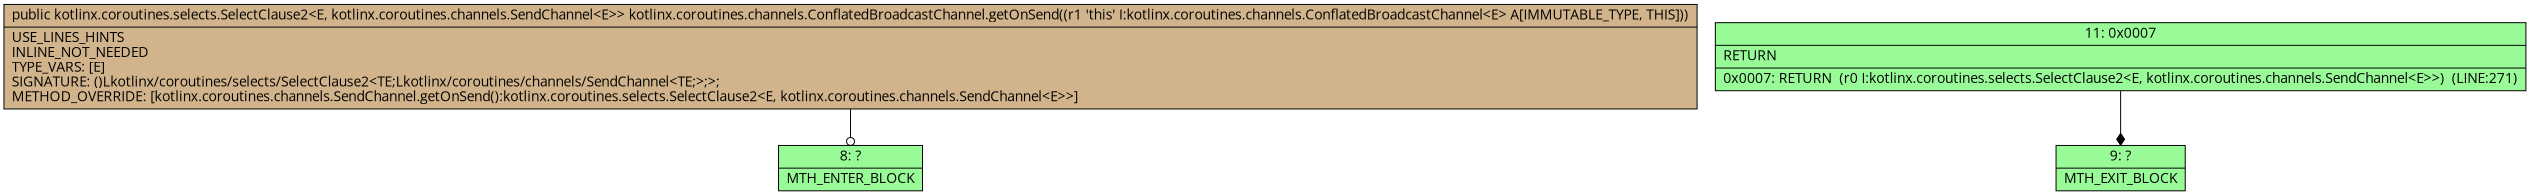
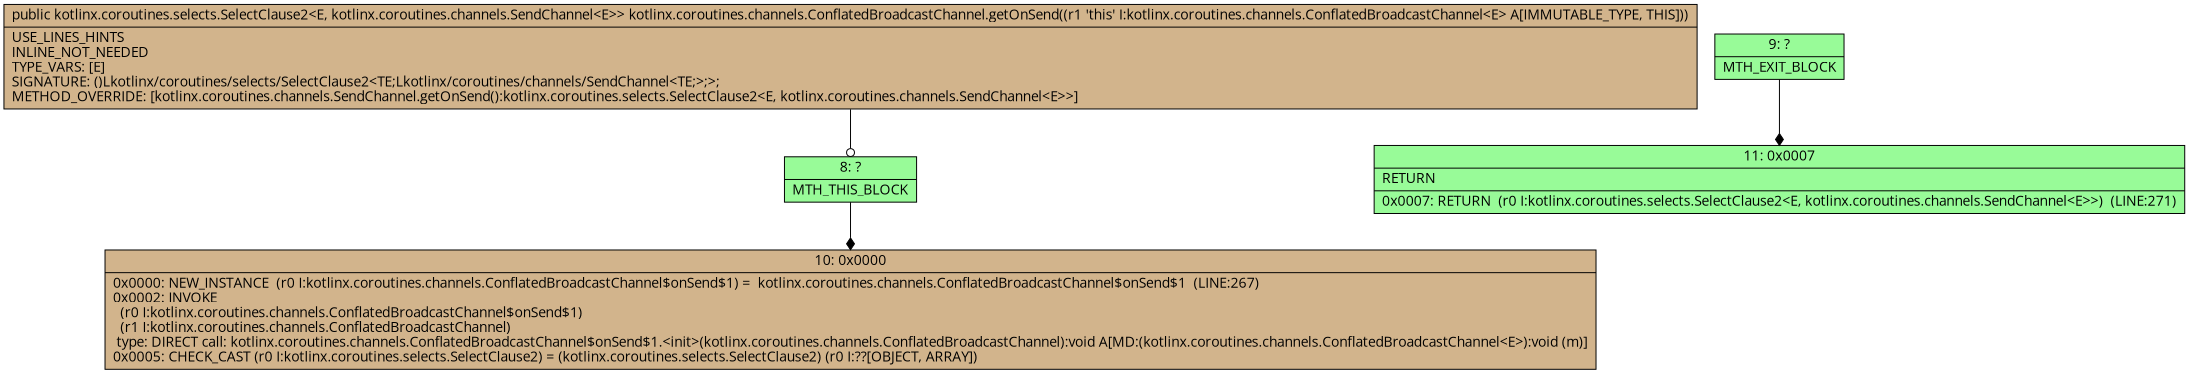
(2121, 112) -> (1779, 106)
(851, 179) -> (851, 190)
none -> (851, 310)
